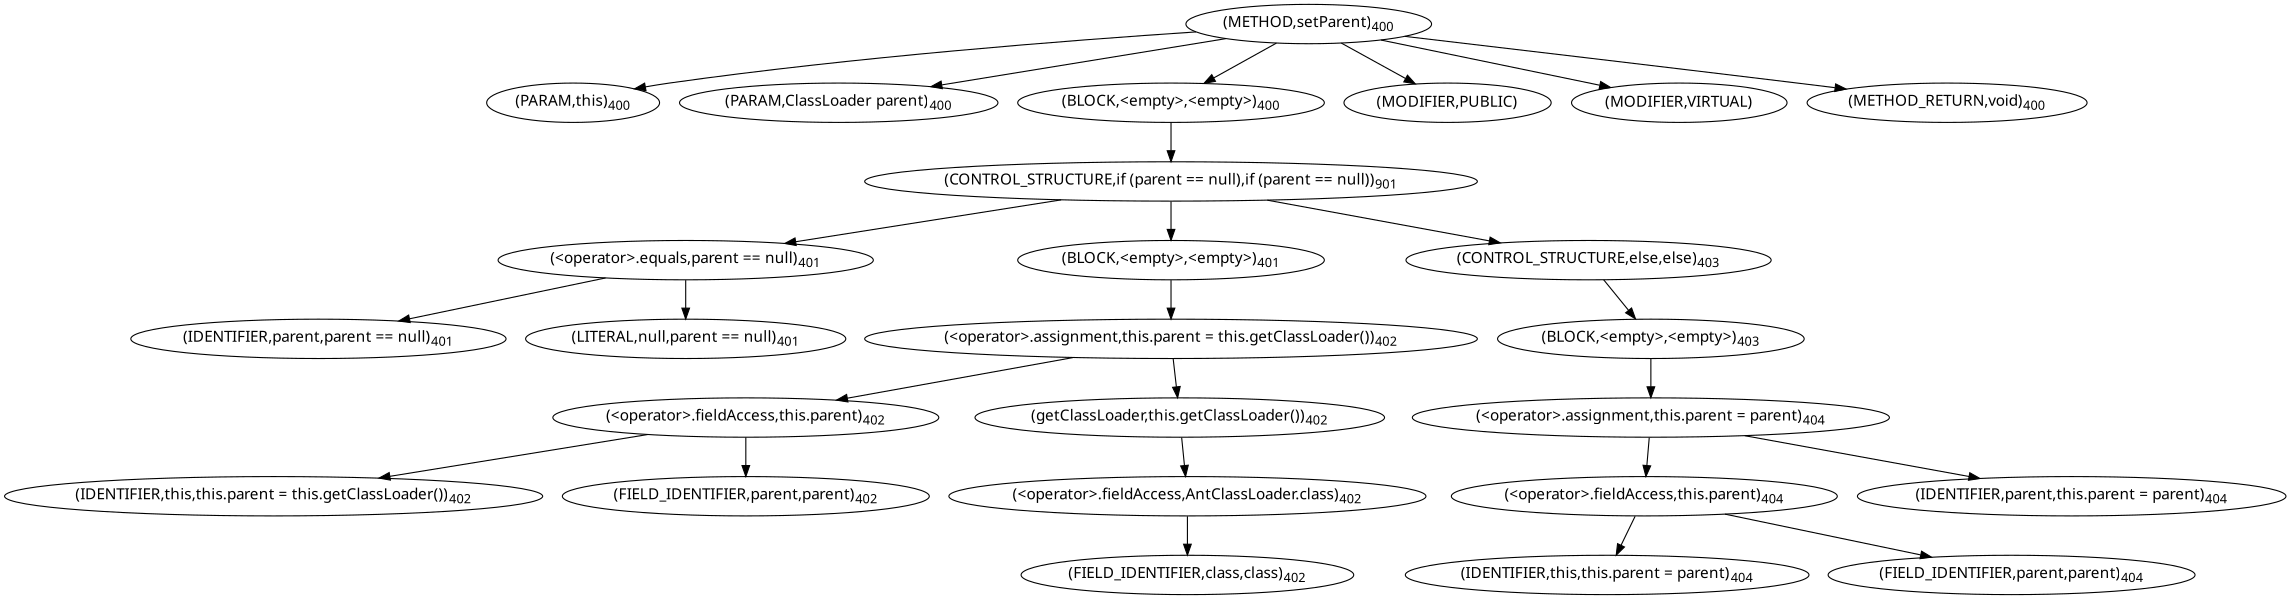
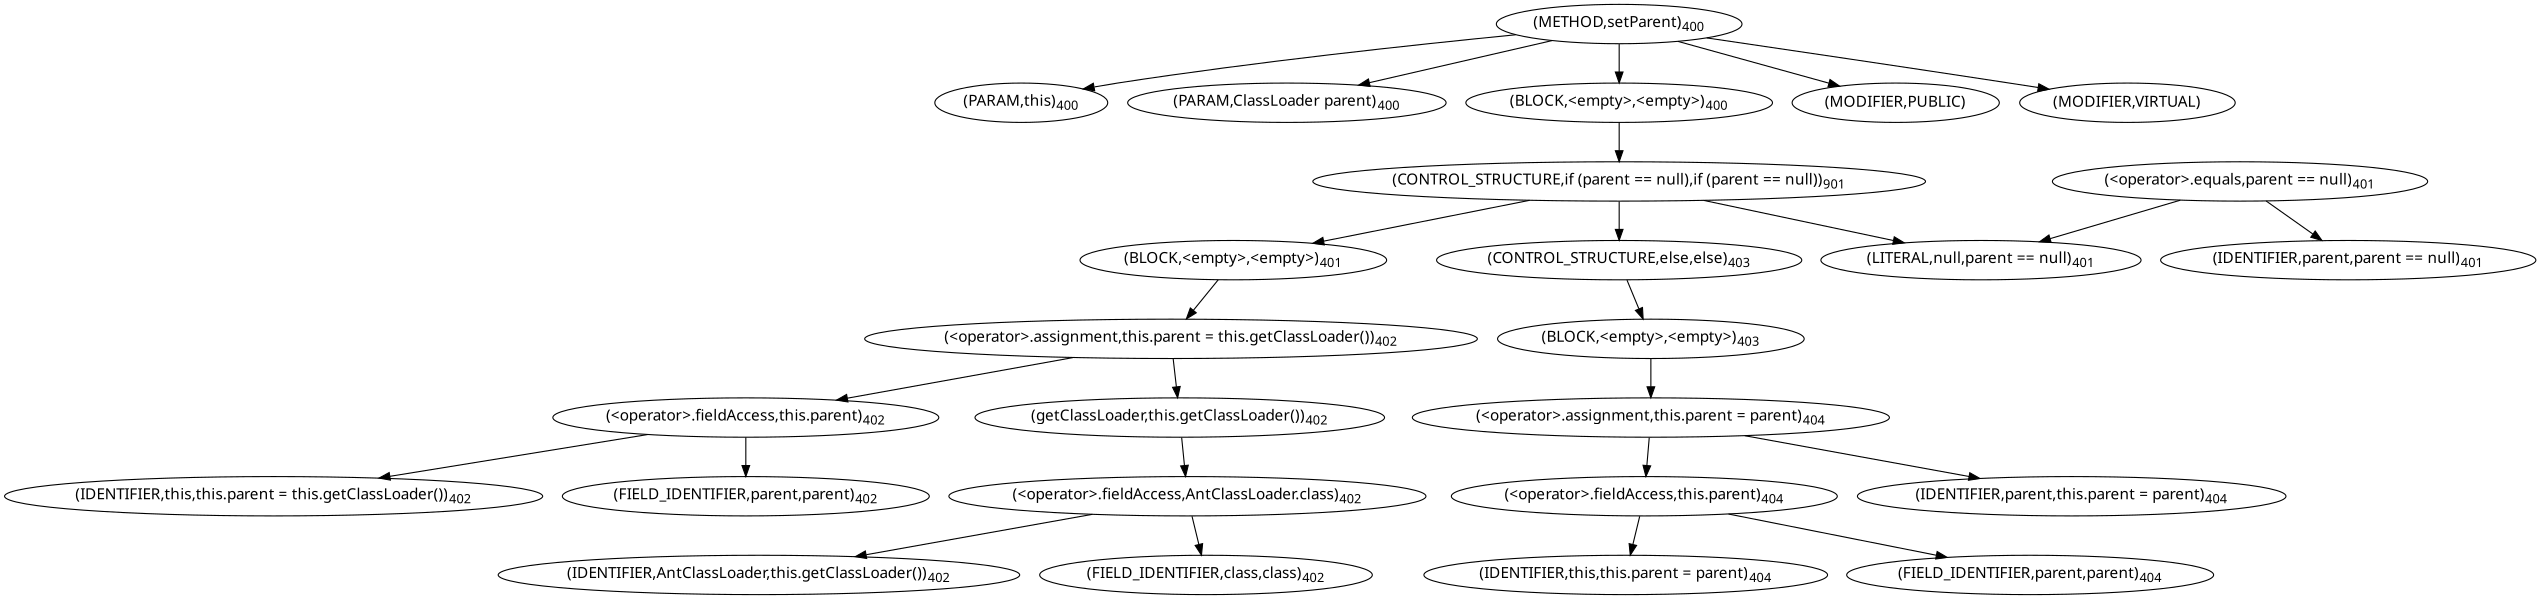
(1947, 103) -> none
(929, 221) -> (1798, 220)
none -> (759, 575)
